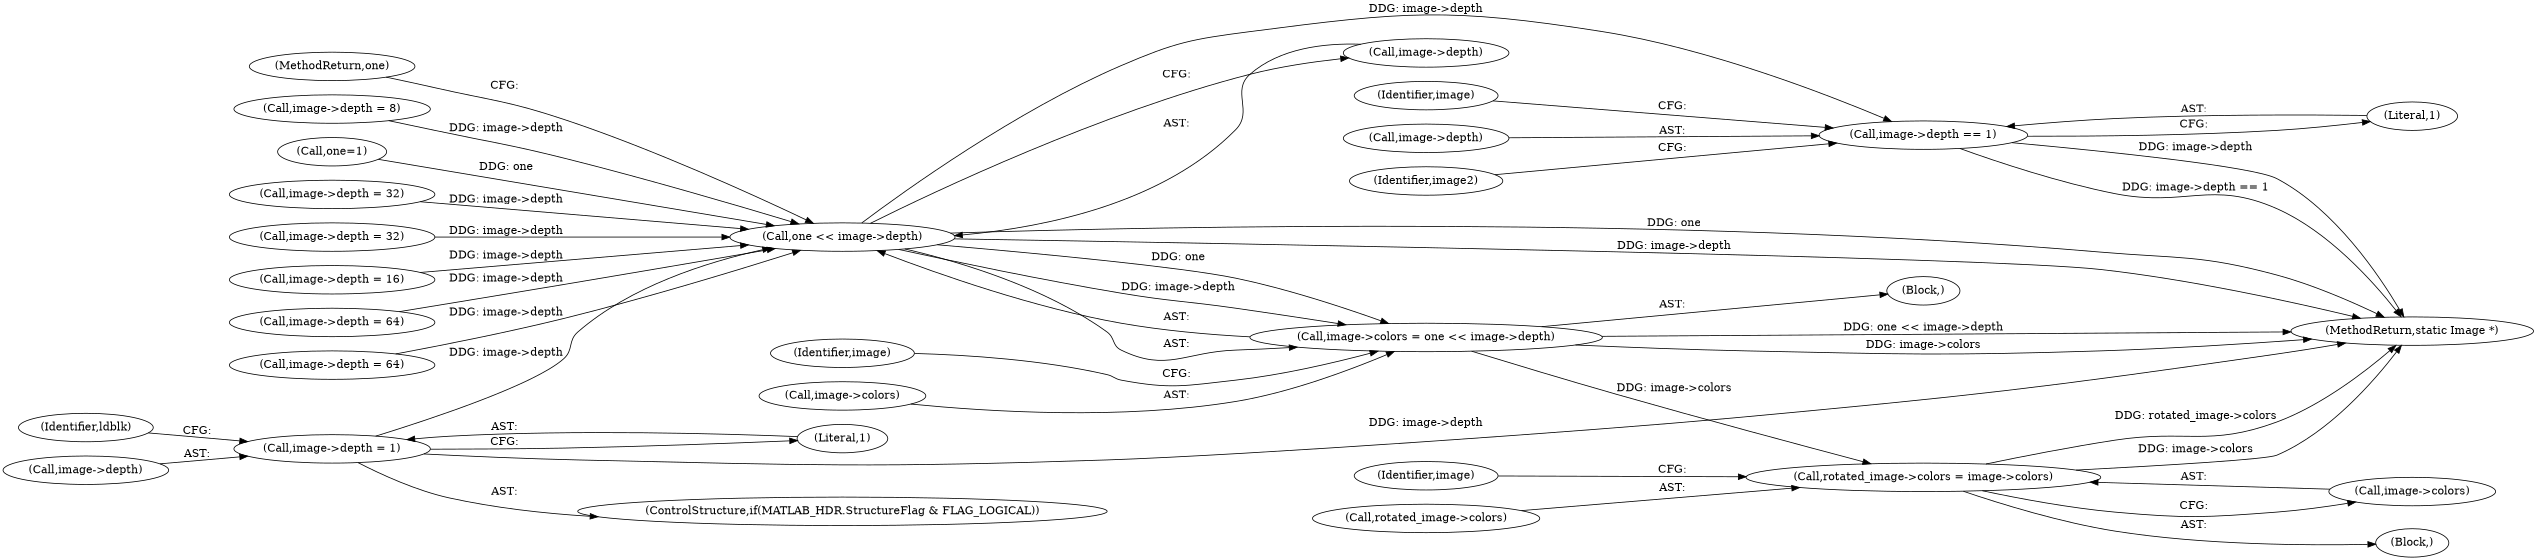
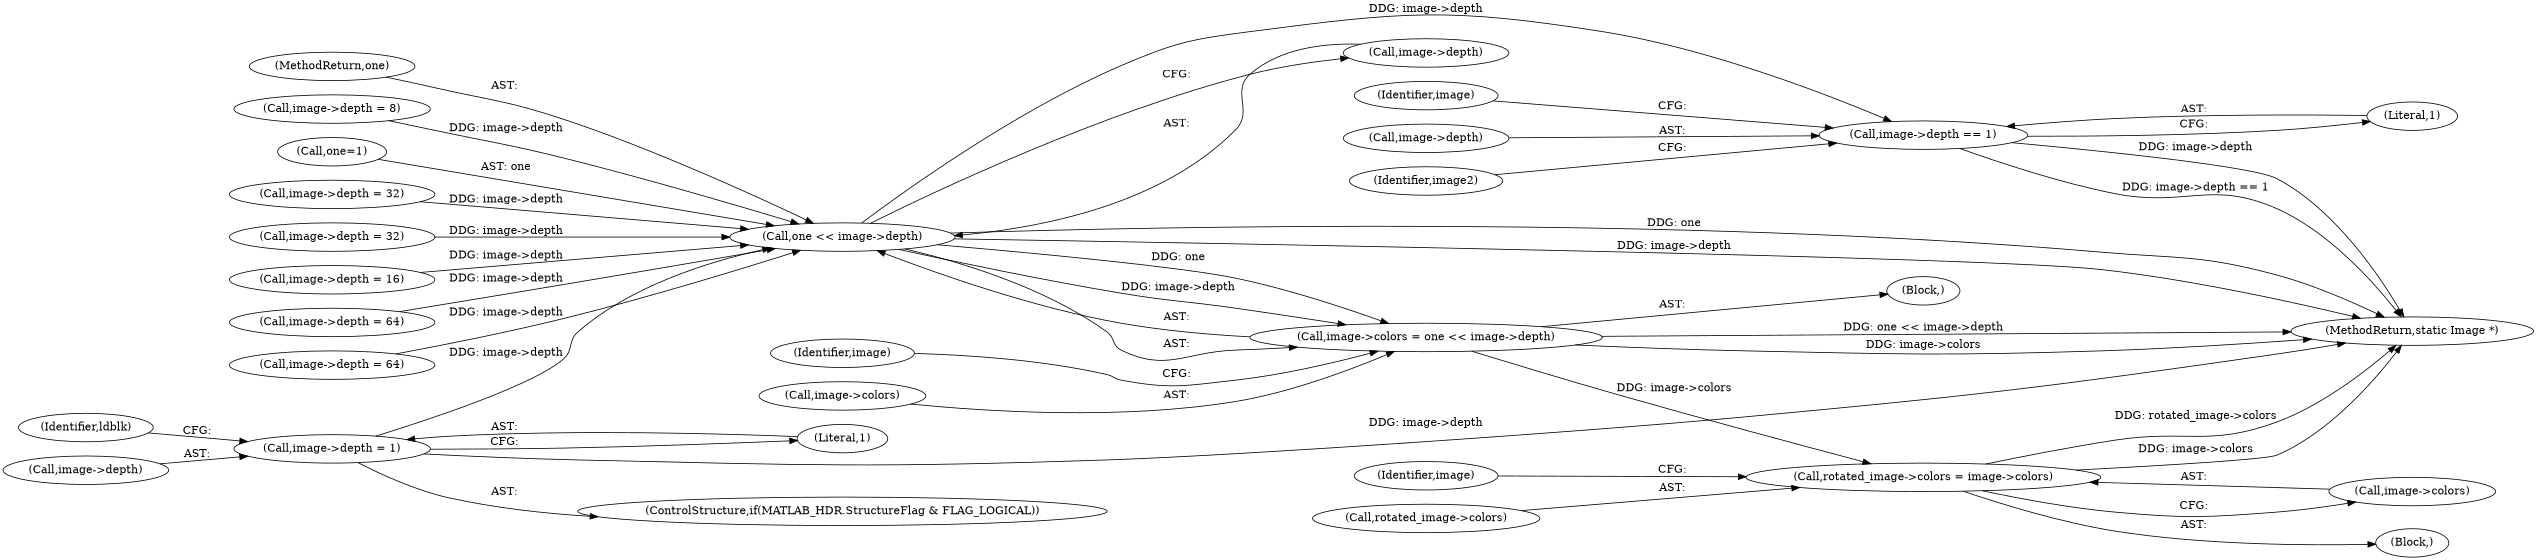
(506, 86) -> (506, 86)
(506, 167) -> (506, 167)
